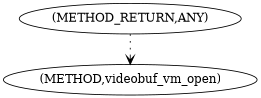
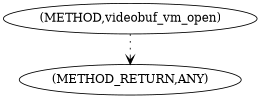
(130, 45) -> (130, 45)
